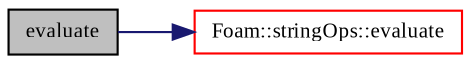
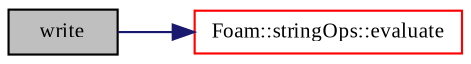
(63, 32) -> (63, 32)
